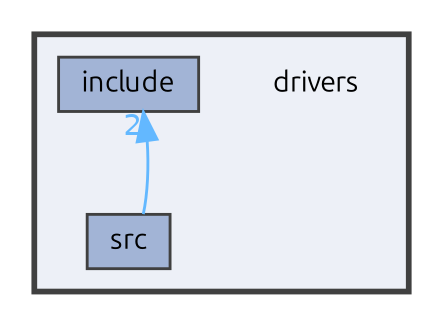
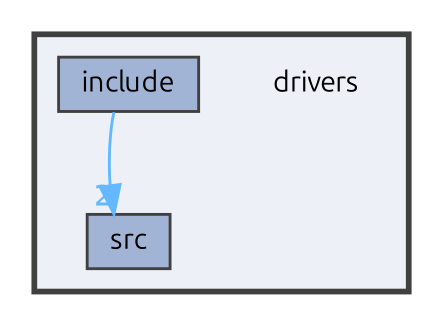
(148, 178) -> (110, 149)
